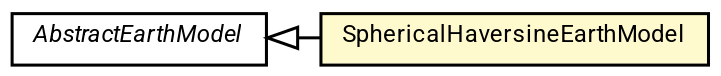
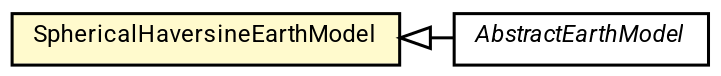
(309, 38) -> (442, 38)
